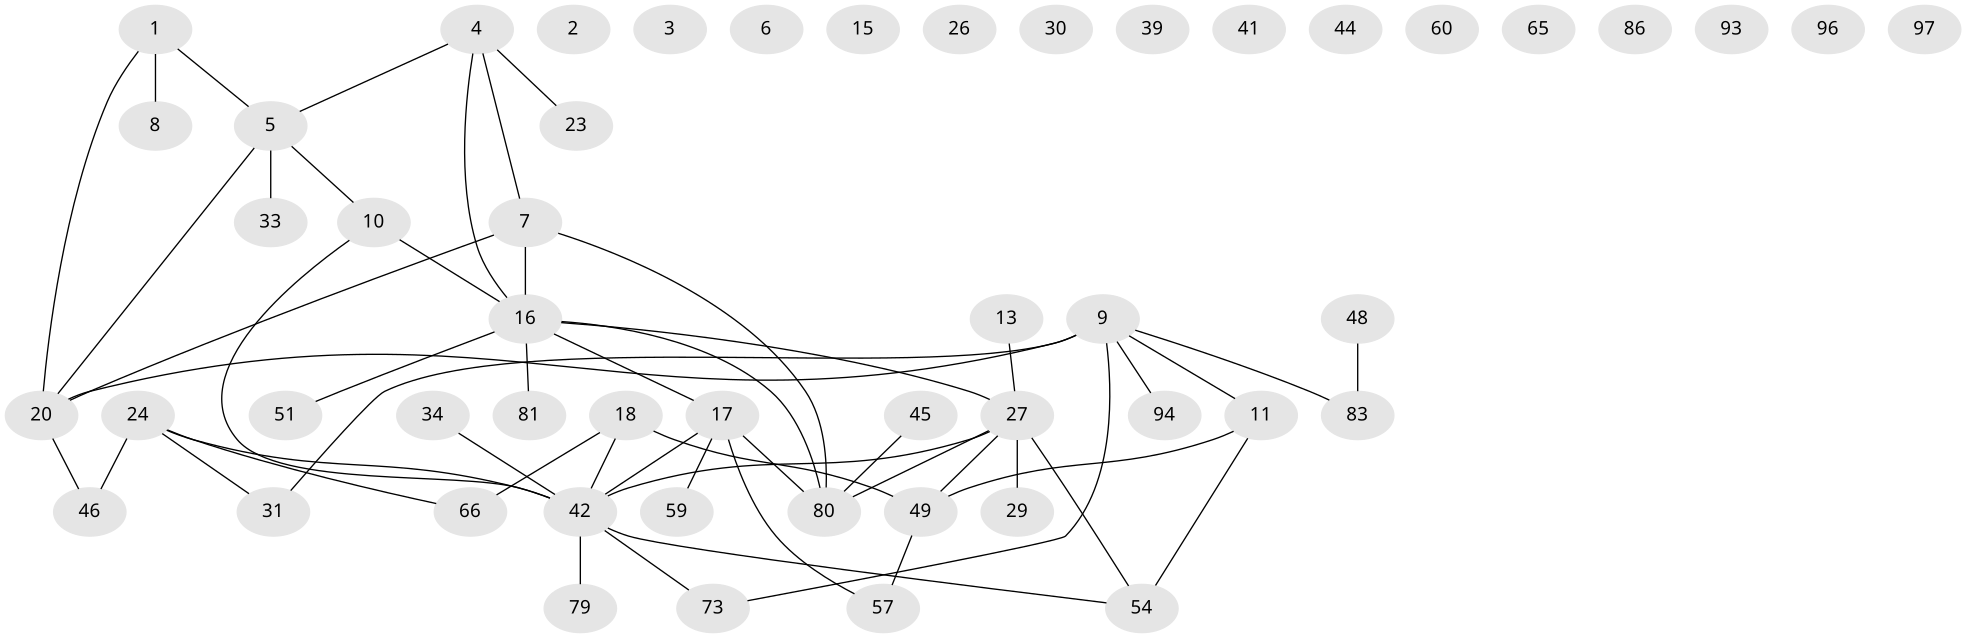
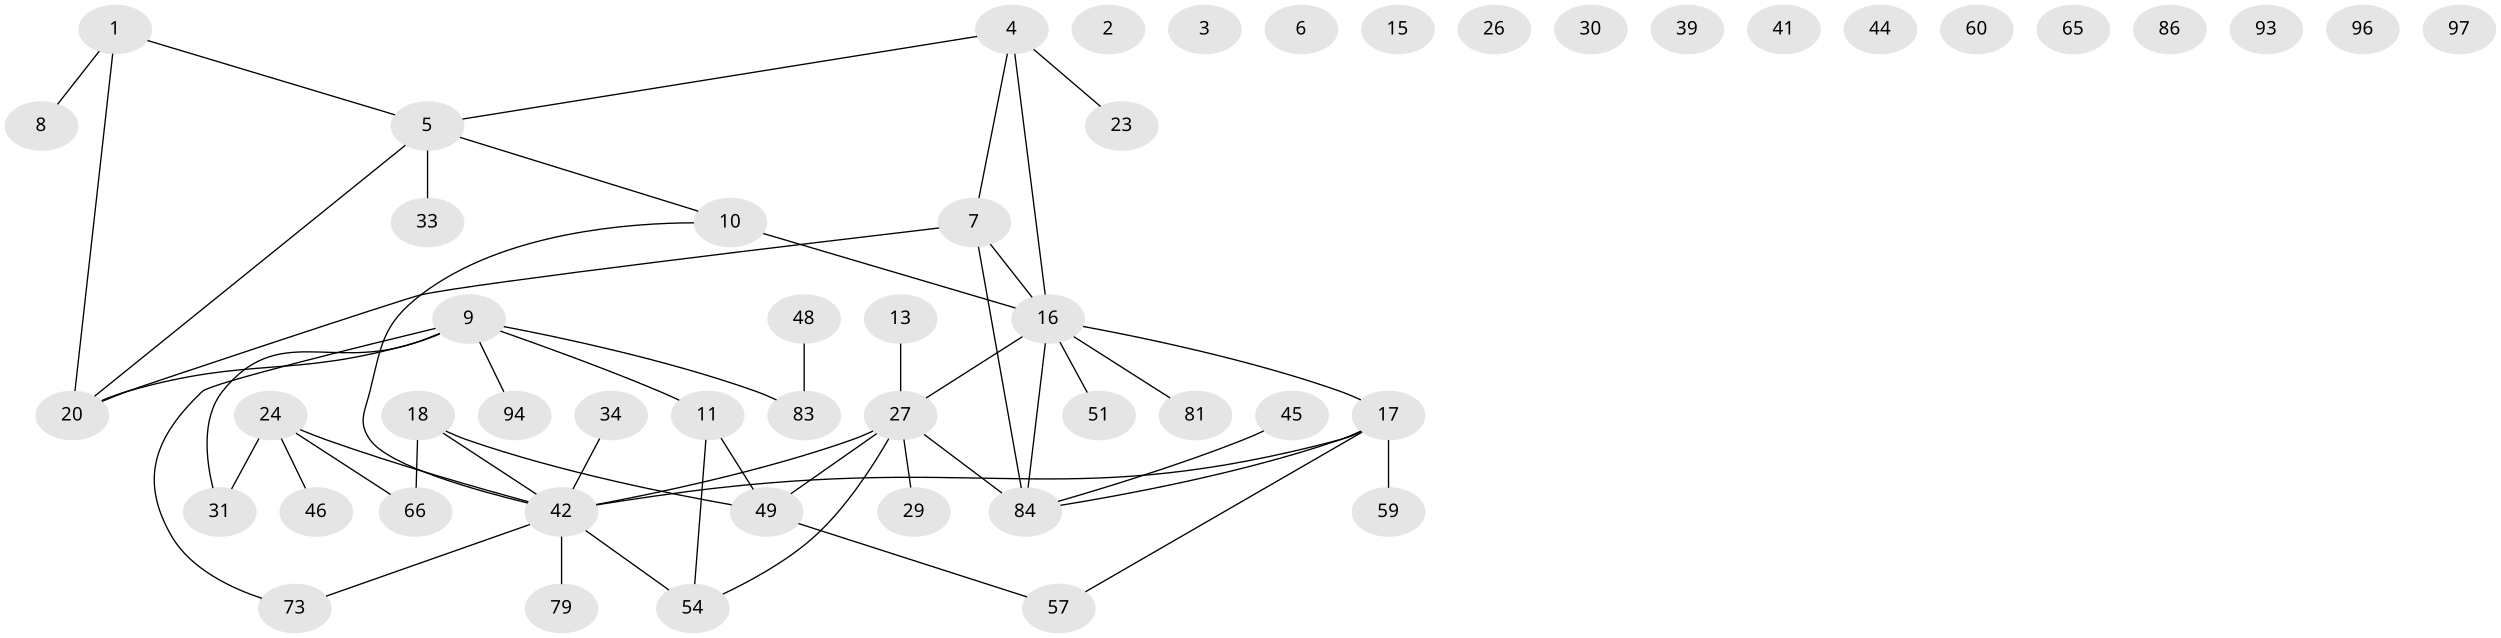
(66, 464) -> none
(824, 512) -> (1025, 512)
